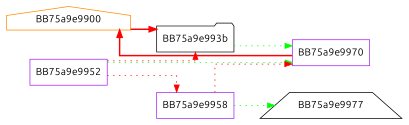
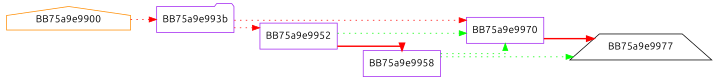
(140, 29) -> (140, 20)
(195, 39) -> (195, 20)
(260, 46) -> (347, 20)
(202, 56) -> (565, 39)
(152, 61) -> (243, 28)
(215, 68) -> (475, 54)
(147, 75) -> (370, 46)
